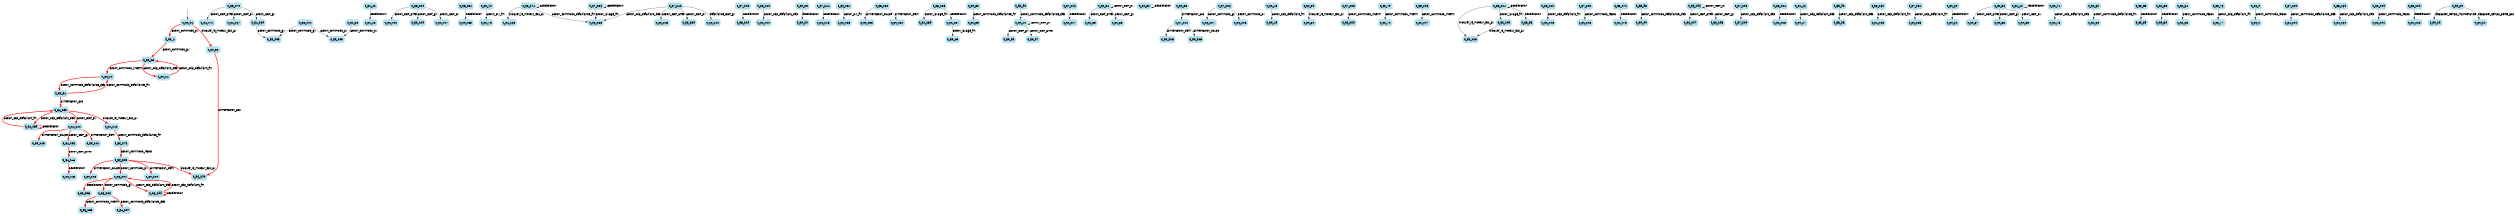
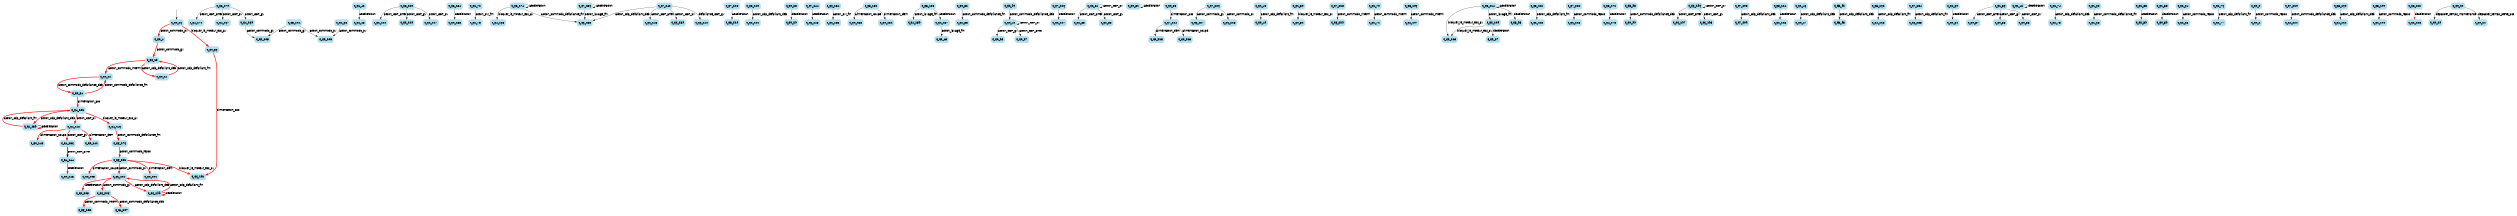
(2414, 14) -> (2415, 14)
none -> (1493, 39)
(69, 151) -> (68, 151)
